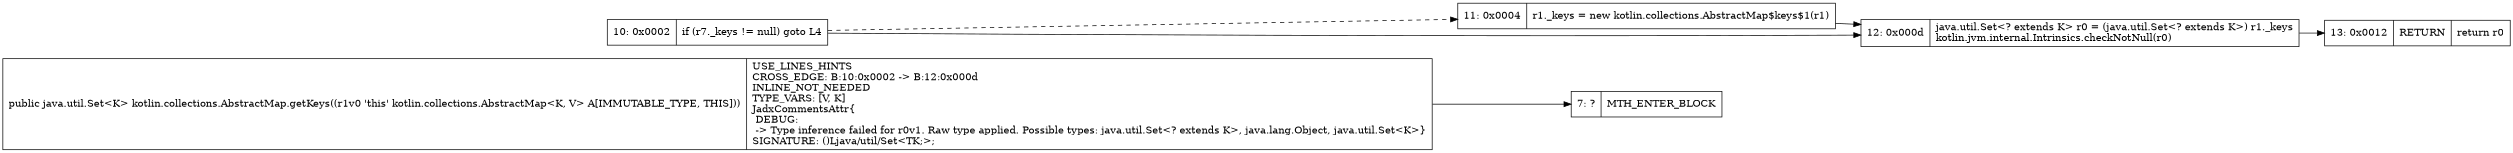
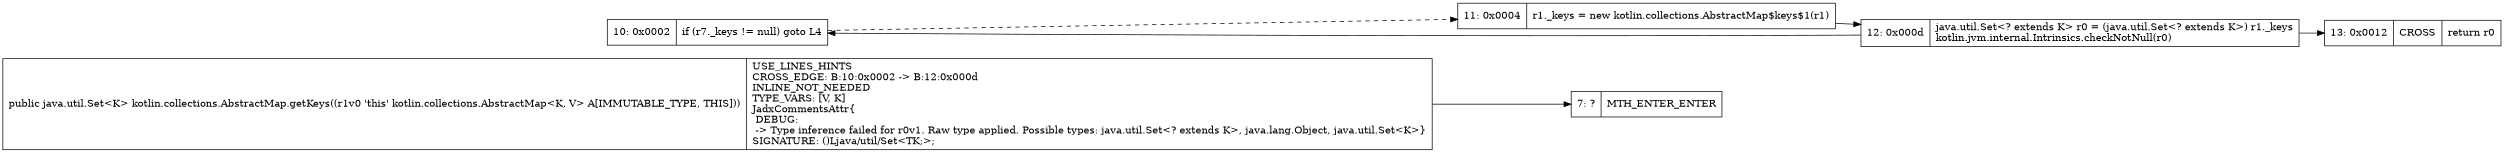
(2422, 33) -> (2418, 33)
(1341, 35) -> (1348, 35)
(1662, 104) -> (1662, 104)
